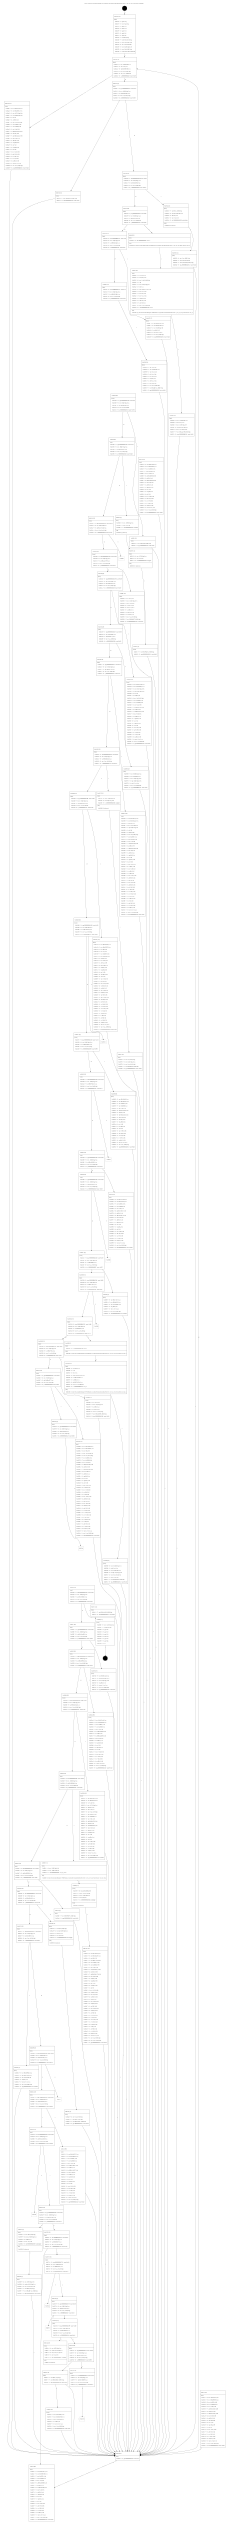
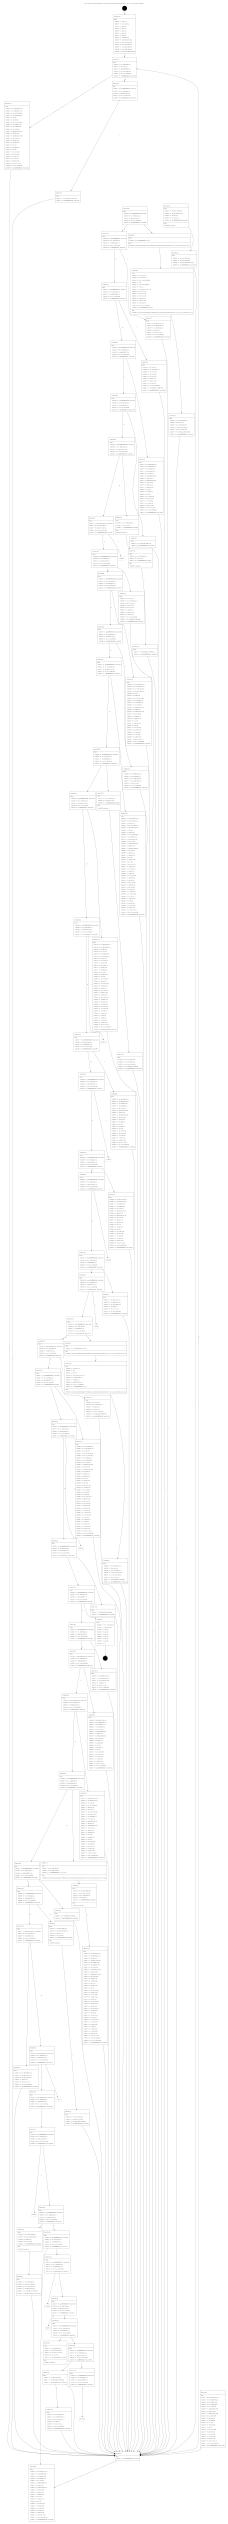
(135, 180) -> none
none -> (123, 350)
none -> (64, 1548)
(73, 2176) -> none
